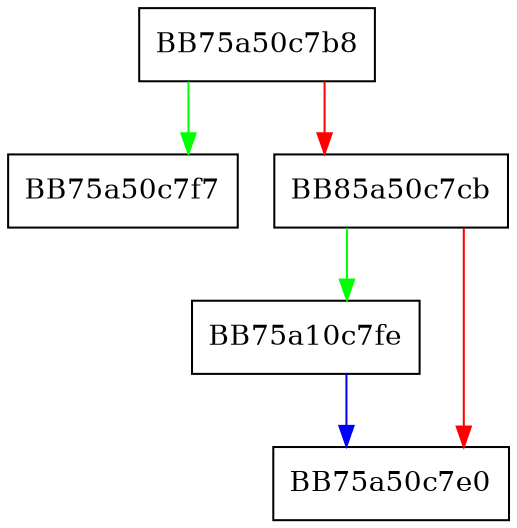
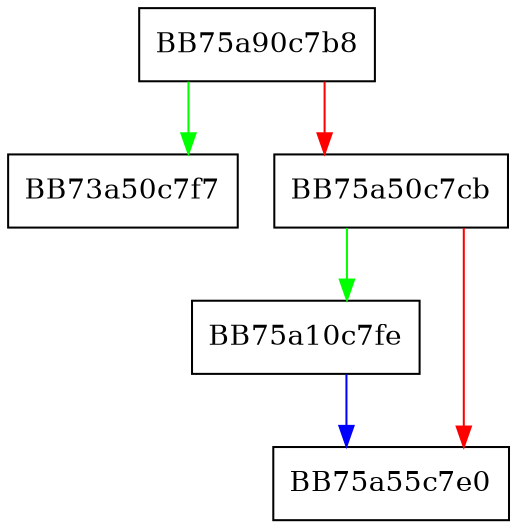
(257, 45) -> (257, 45)
(123, 191) -> (123, 191)
(391, 191) -> (391, 191)
(391, 484) -> (391, 484)
